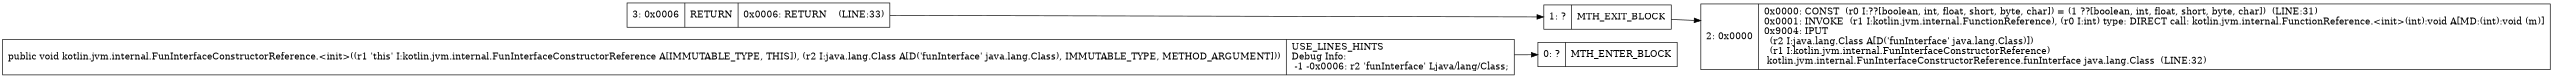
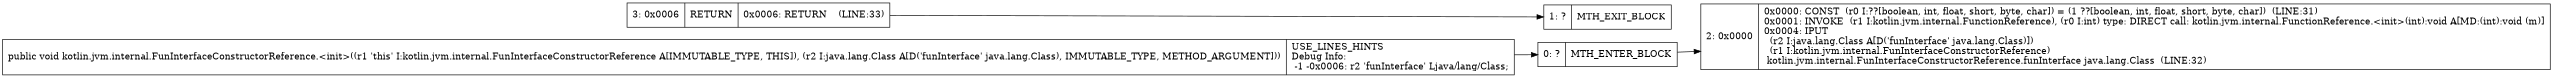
(1683, 20) -> (1686, 52)
(1799, 32) -> (1799, 32)
